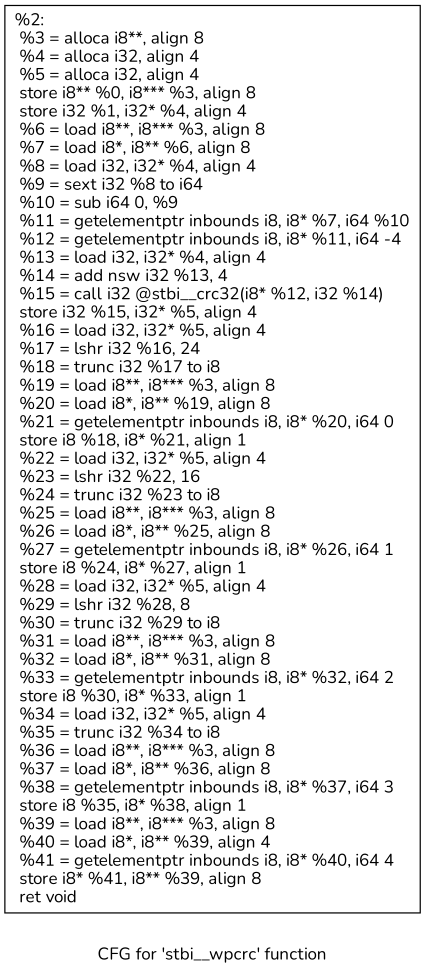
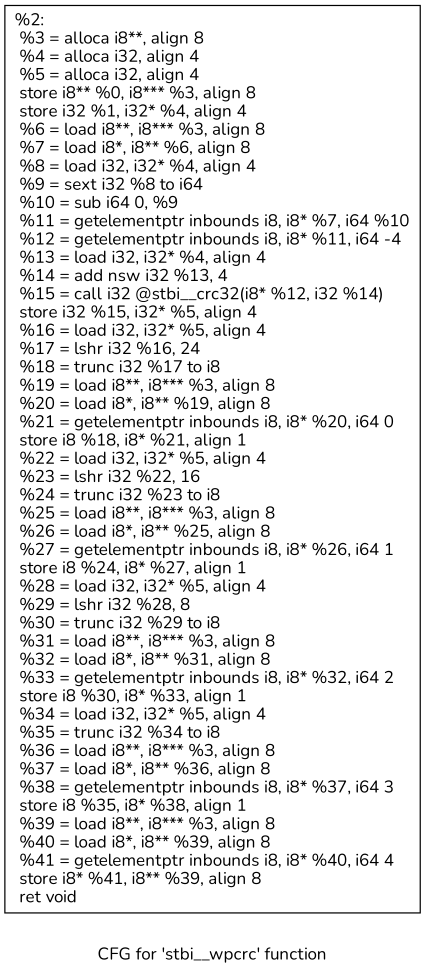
(143, 842) -> (143, 842)
